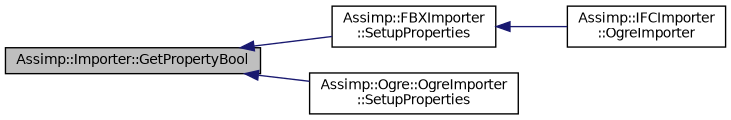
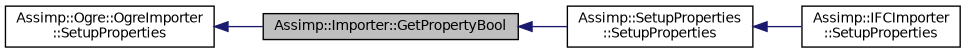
(414, 27) -> (660, 27)
(646, 27) -> (881, 27)
(284, 78) -> (245, 27)
